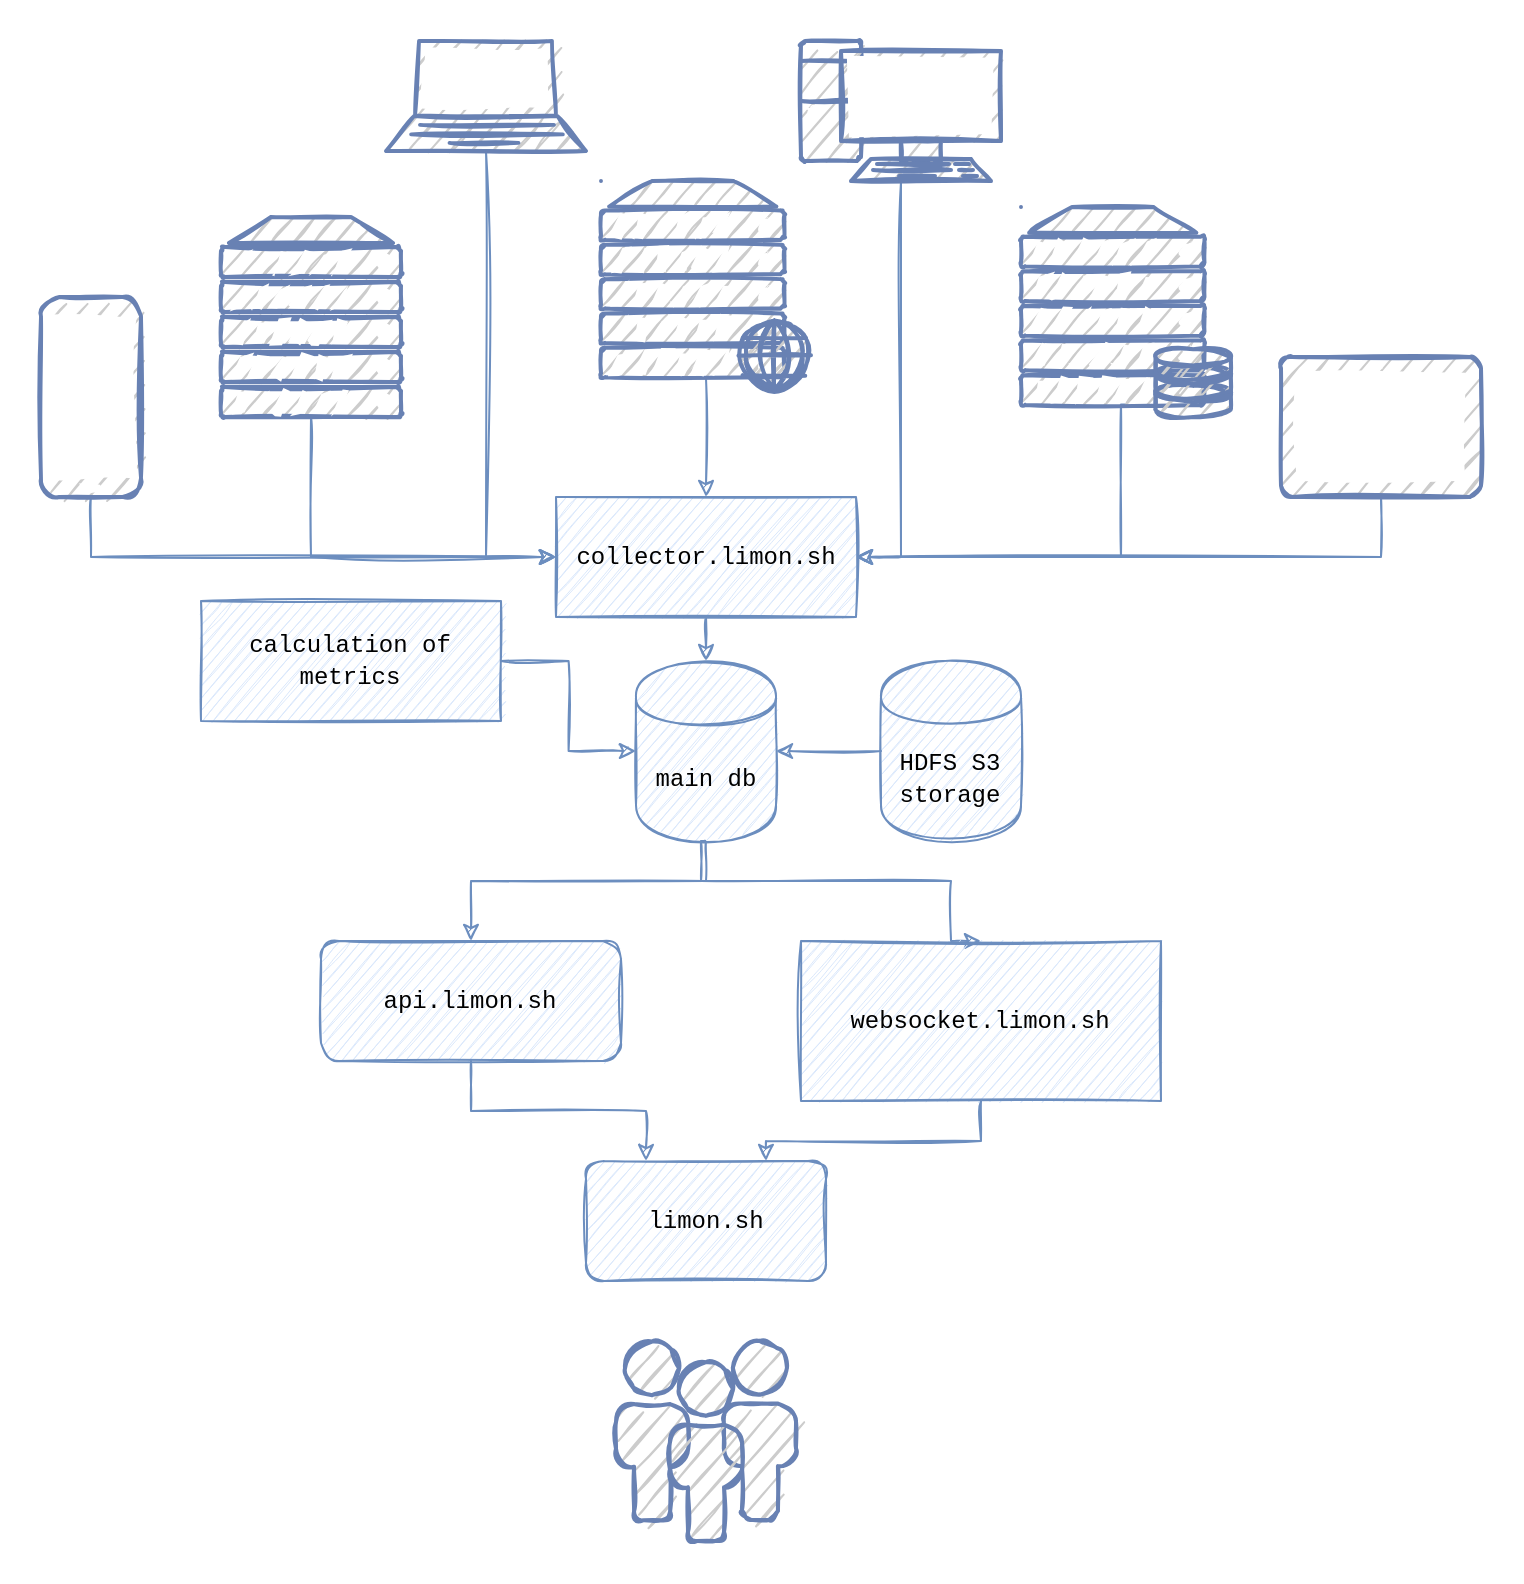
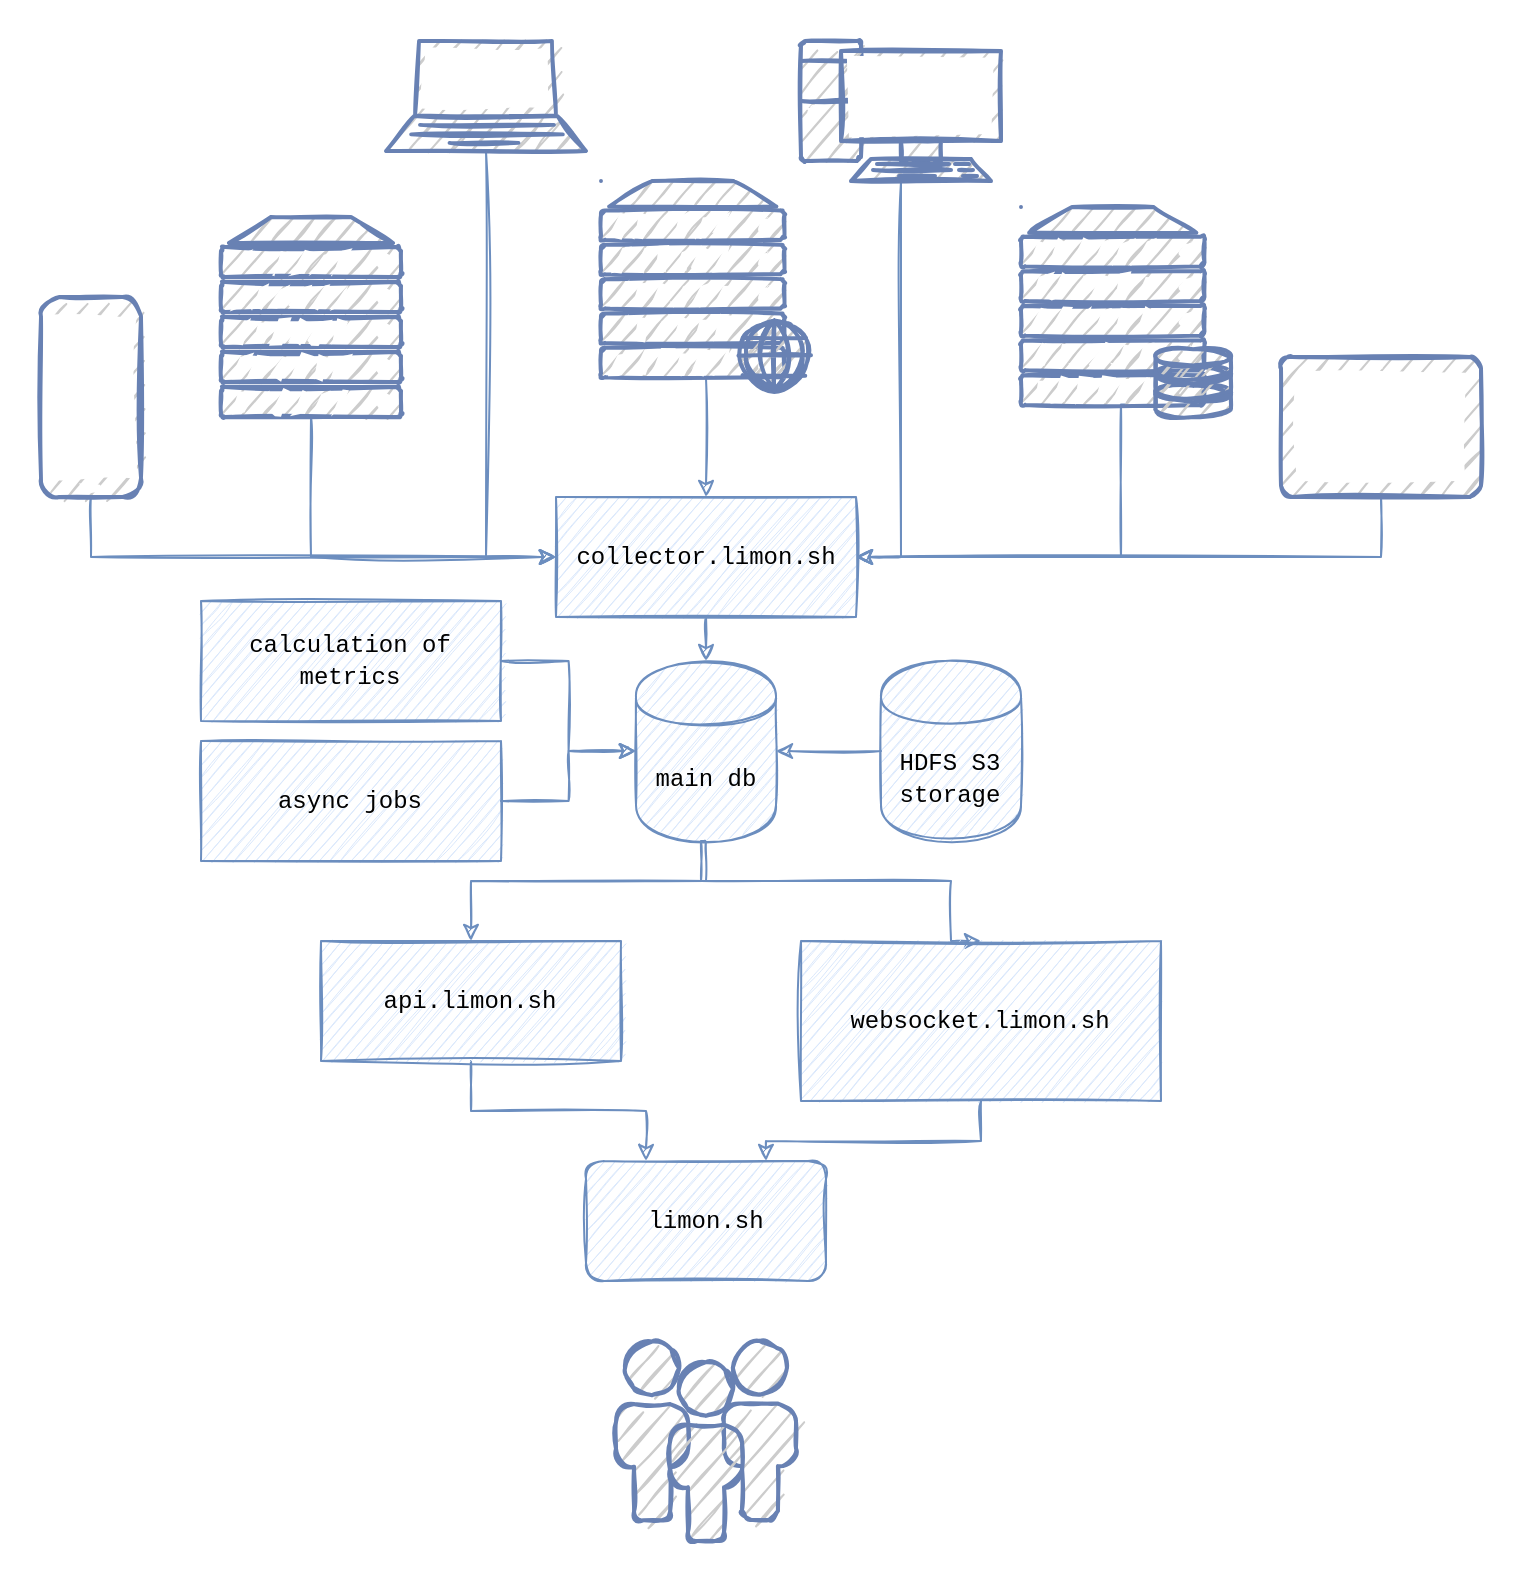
none -> (351, 801)
none -> (559, 801)
(471, 1001) -> (471, 1001)
